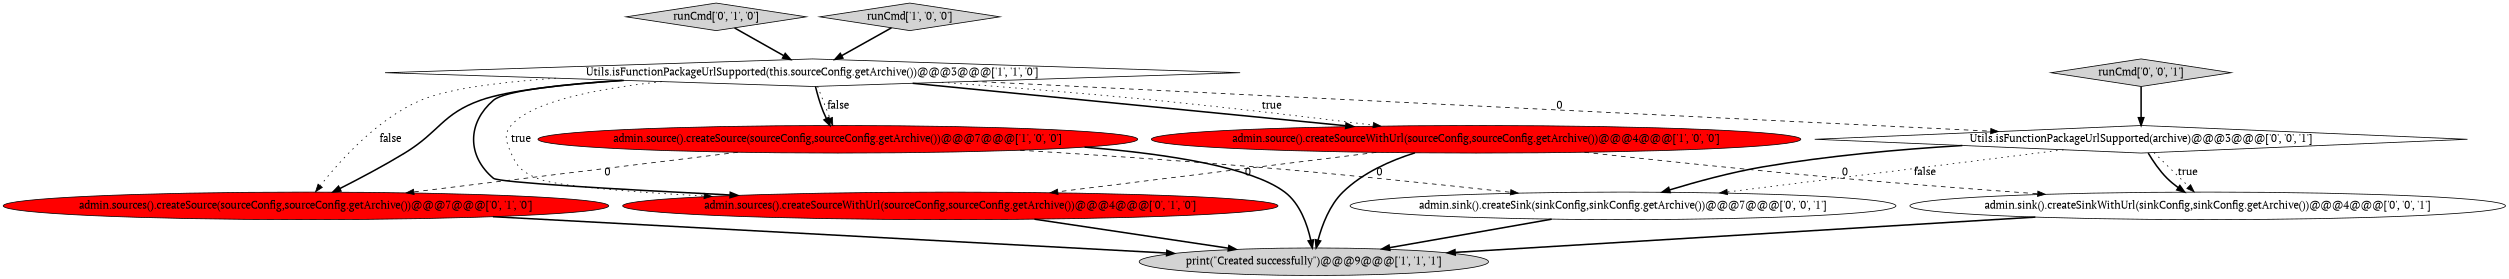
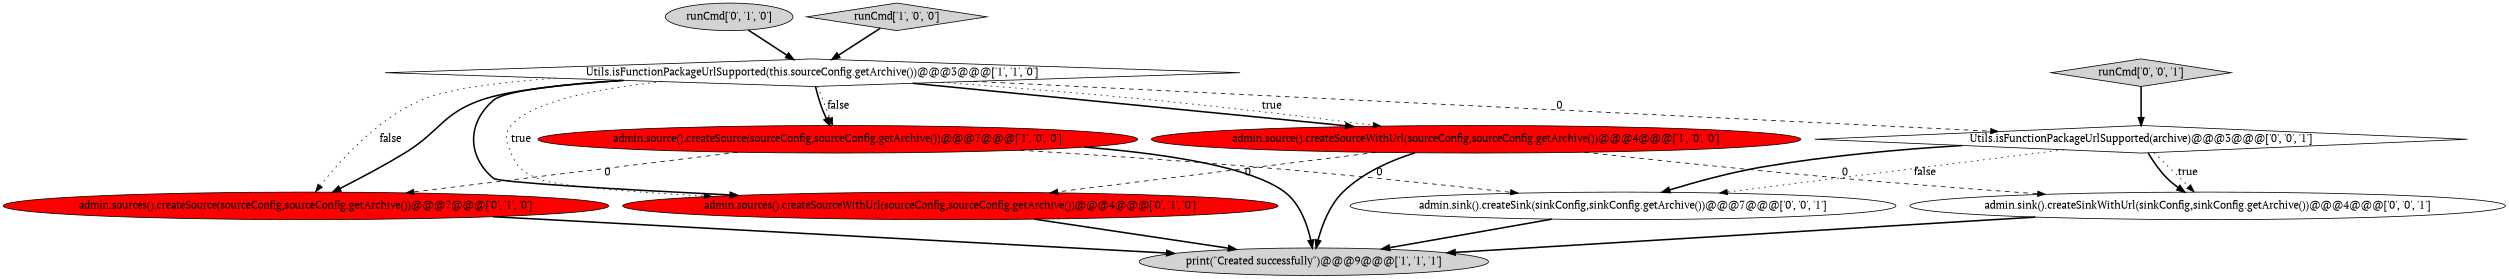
(716, 17) -> (729, 17)
